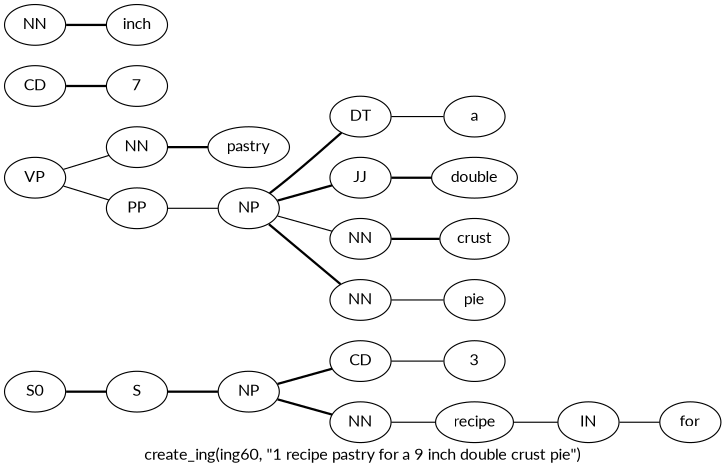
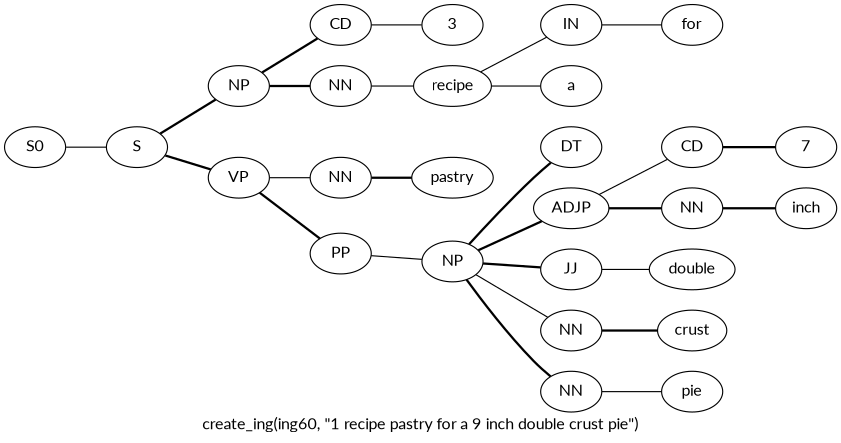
(417, 117) -> (516, 86)
none -> (188, 162)
(412, 178) -> (626, 269)
(86, 193) -> (290, 216)
none -> (571, 208)
(86, 392) -> (86, 147)
